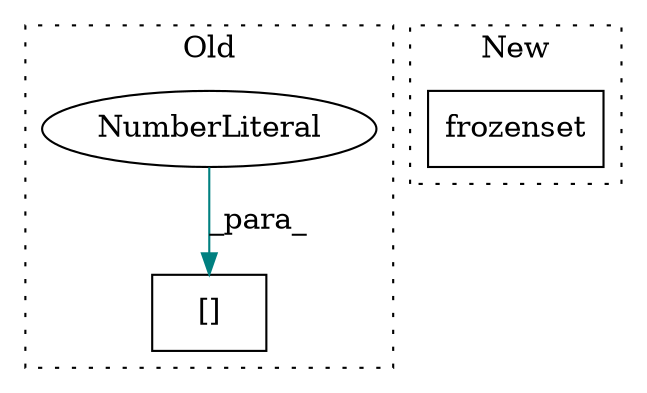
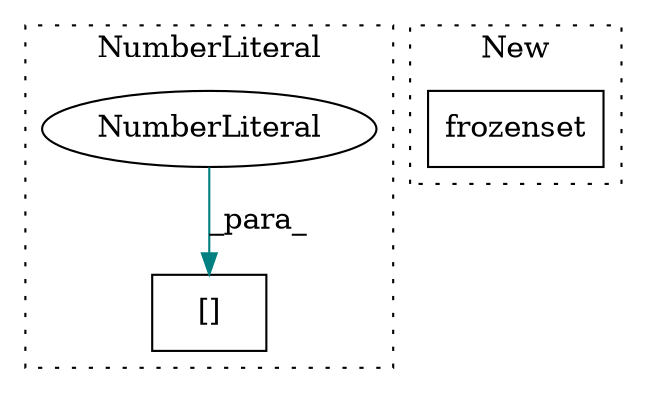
(209, 50) -> (209, 50)
